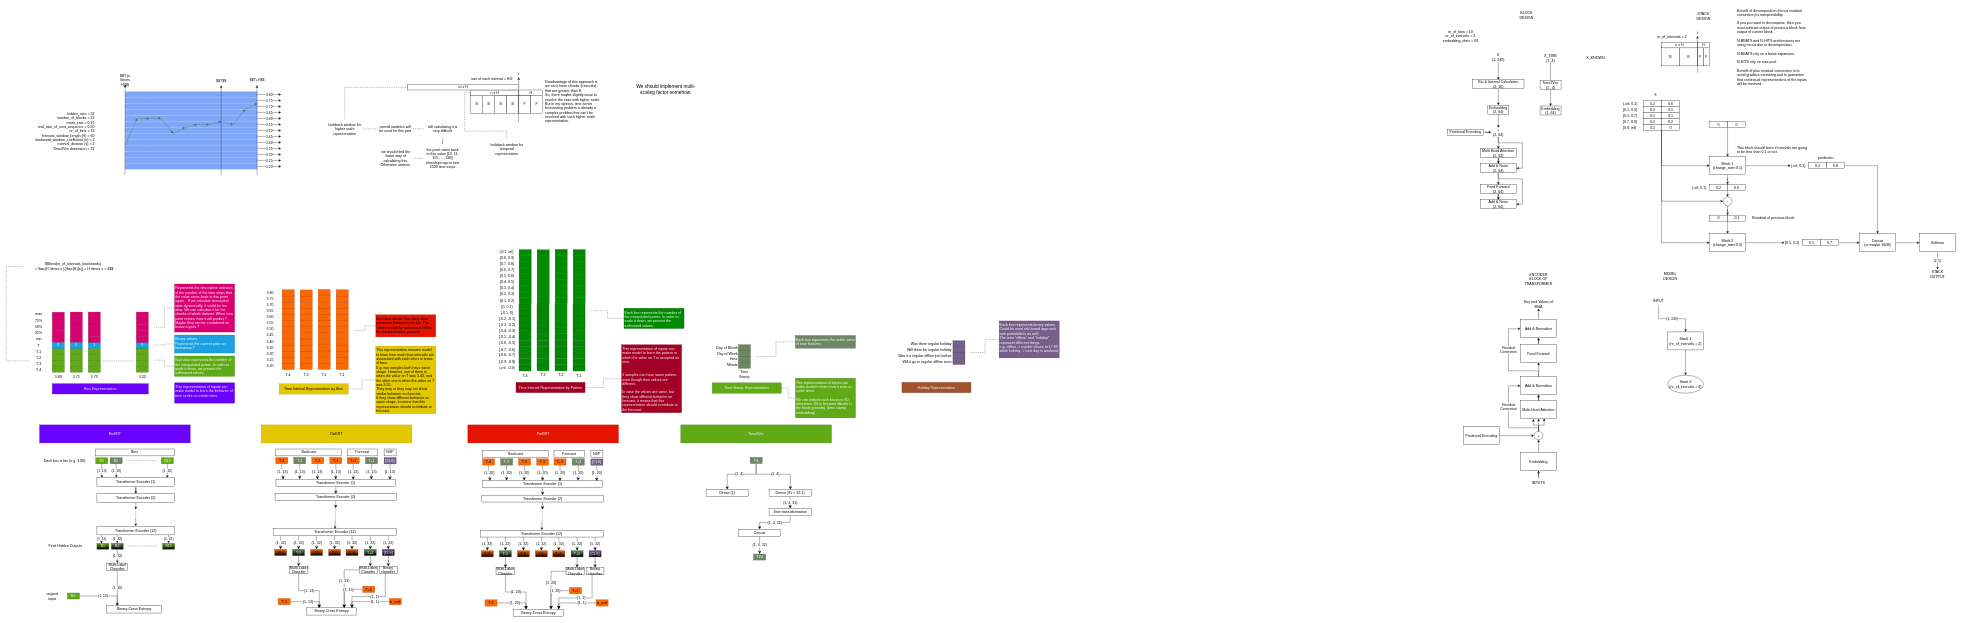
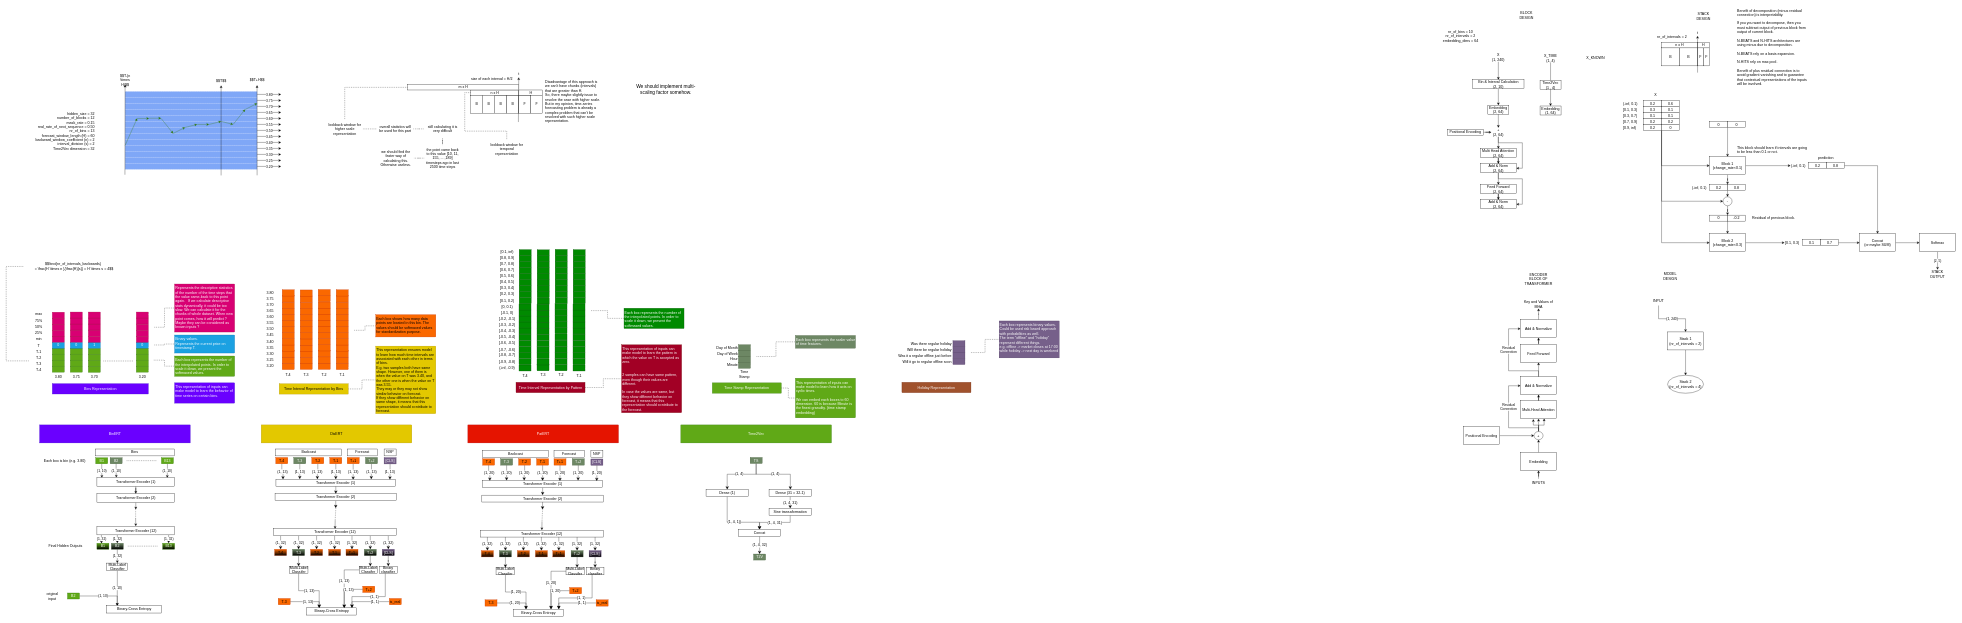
(406, 326) -> (406, 326)
none -> (732, 522)
